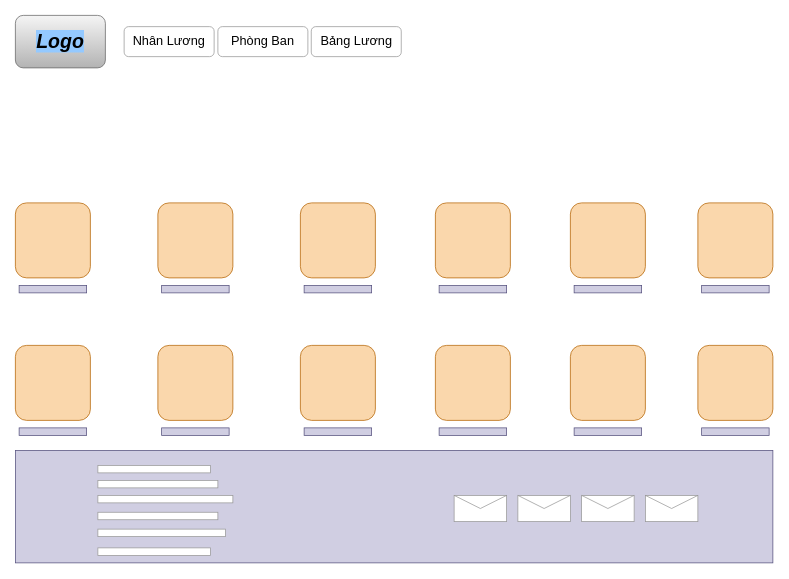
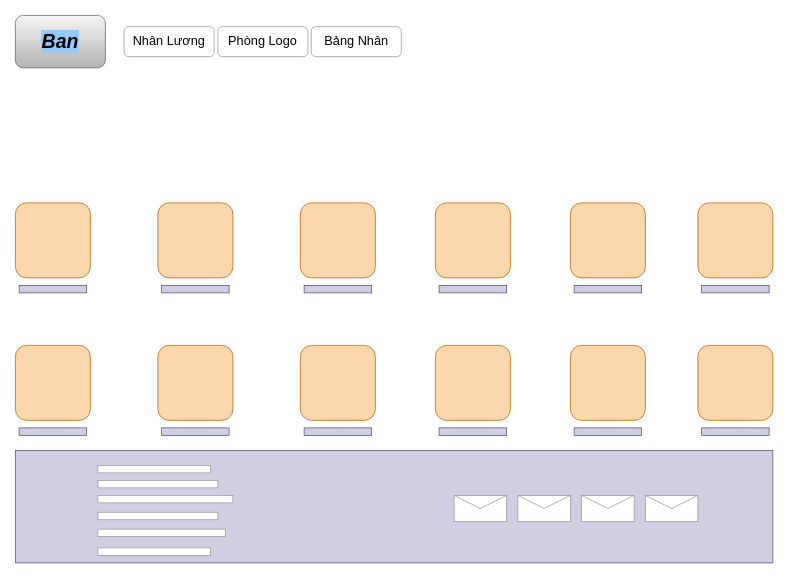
(60, 42) -> (60, 42)
(263, 42) -> (263, 42)
(357, 42) -> (357, 42)
